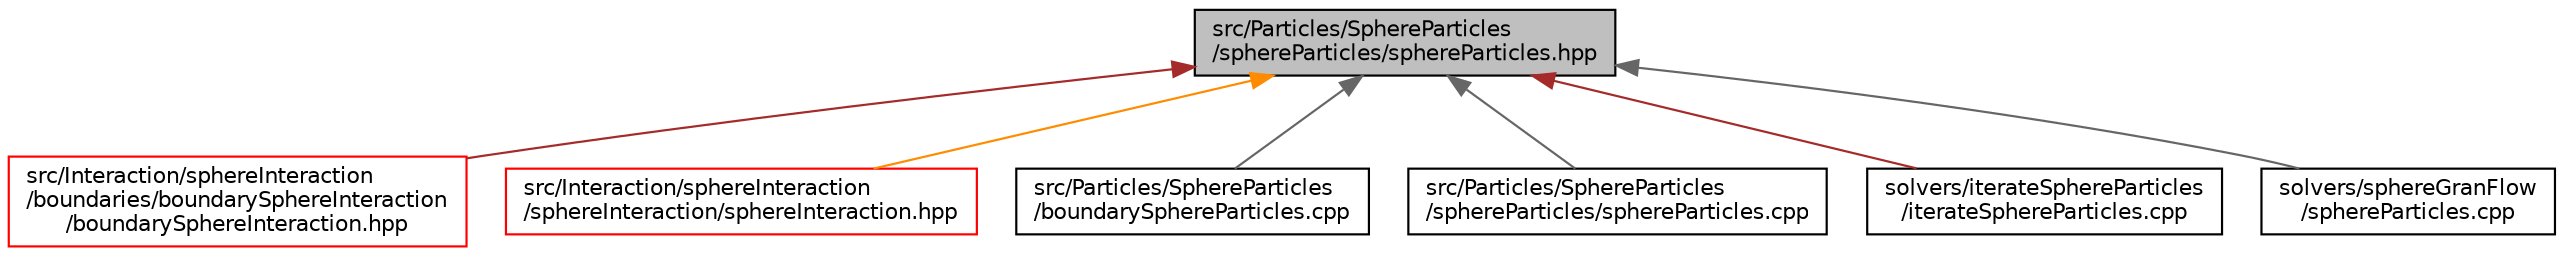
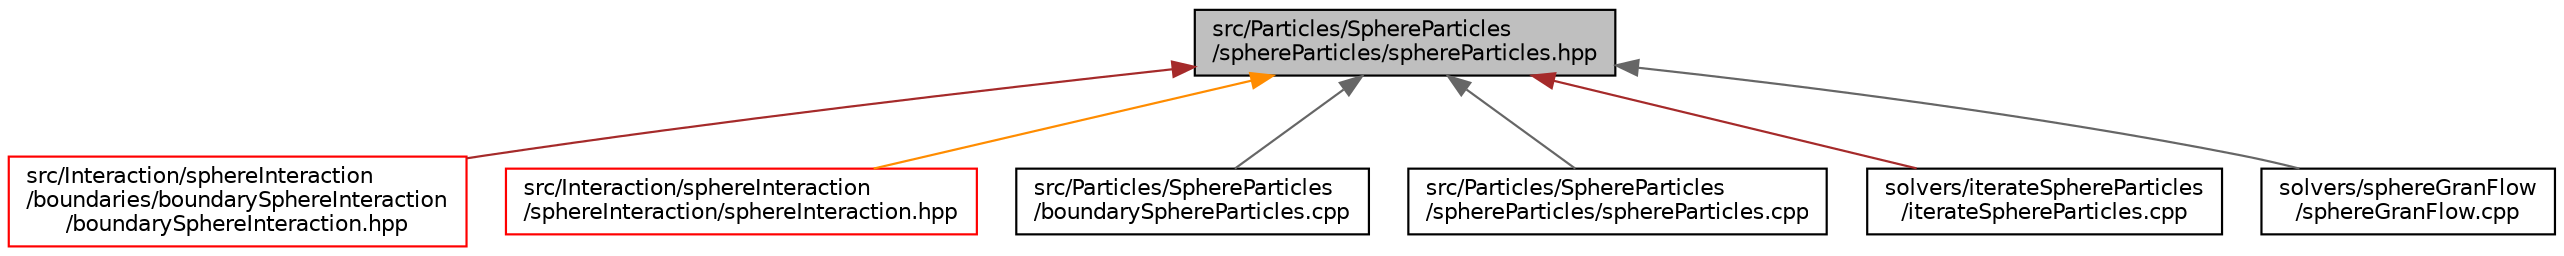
(2408, 202) -> (2408, 202)
